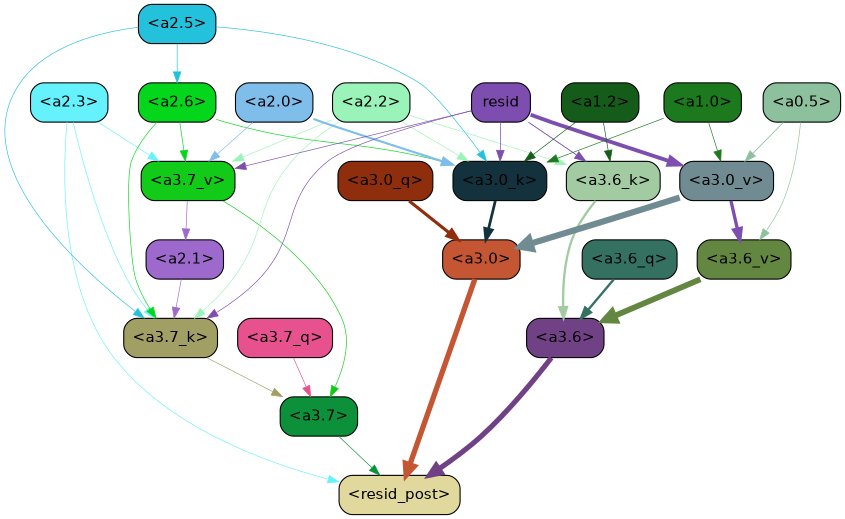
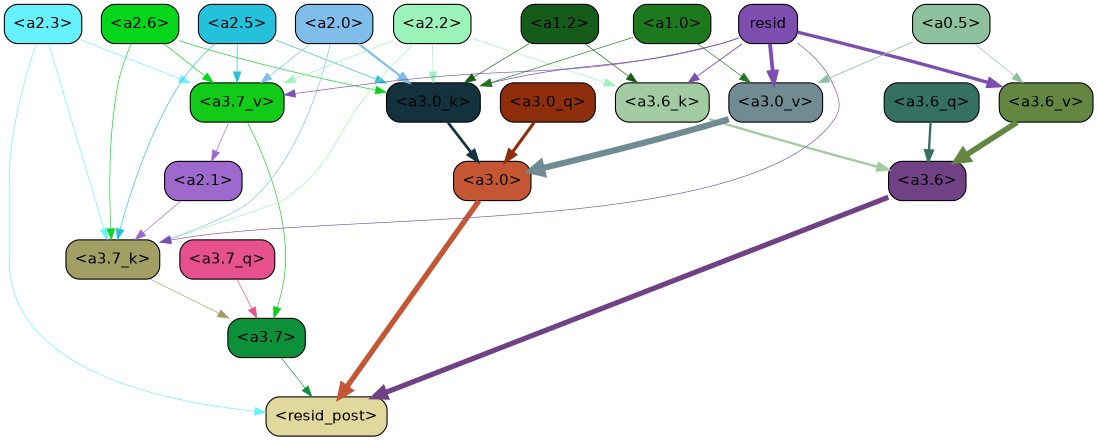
(177, 58) -> (237, 51)
none -> (280, 167)
(734, 215) -> (898, 58)
